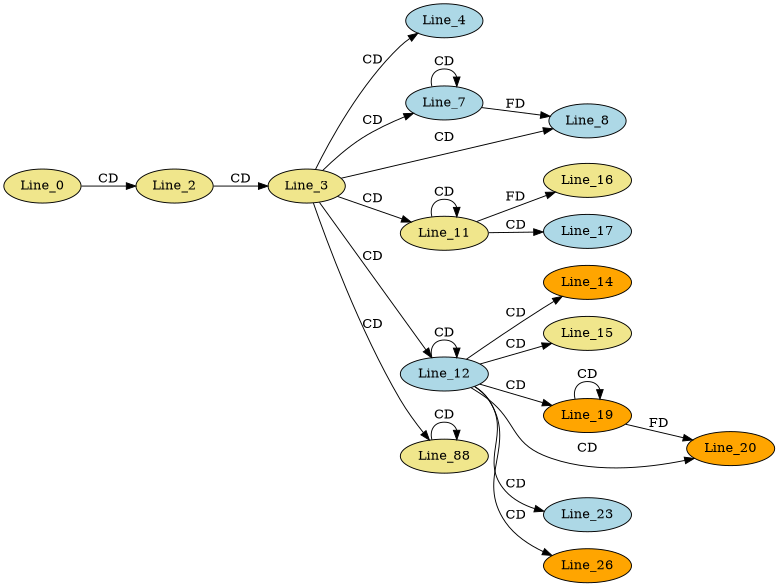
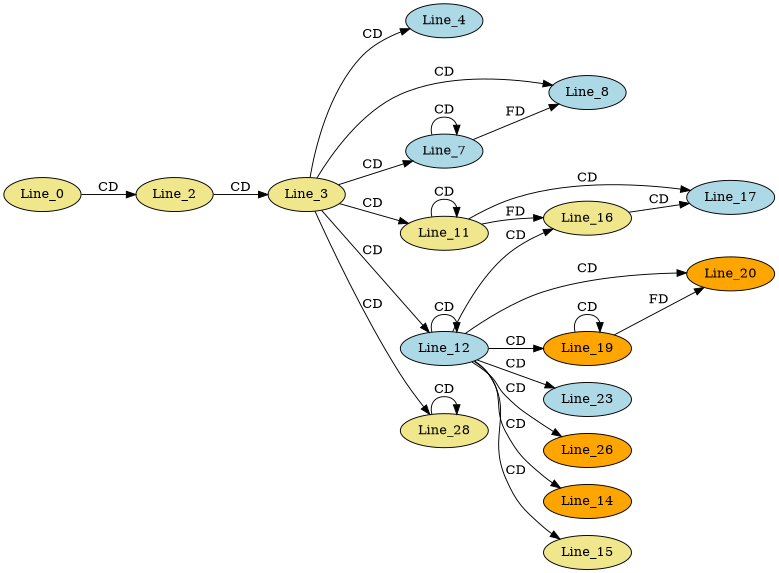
none -> (654, 208)
none -> (489, 273)
(444, 456) -> (444, 431)
